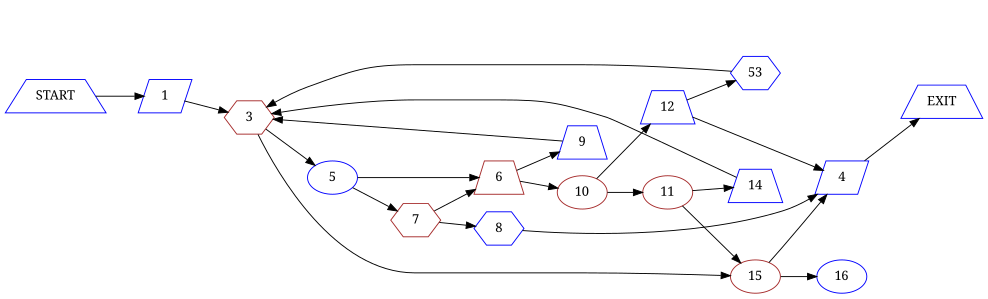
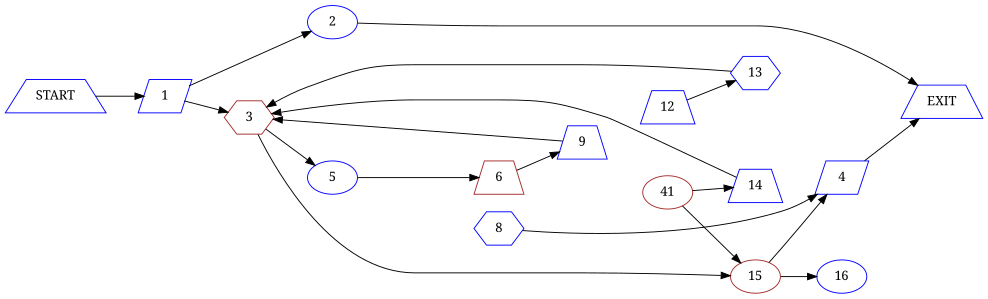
none -> (332, 22)
(755, 73) -> (755, 73)
(754, 142) -> none
(582, 192) -> none
(668, 192) -> (668, 192)
(416, 220) -> none
